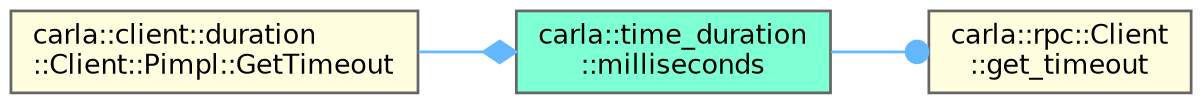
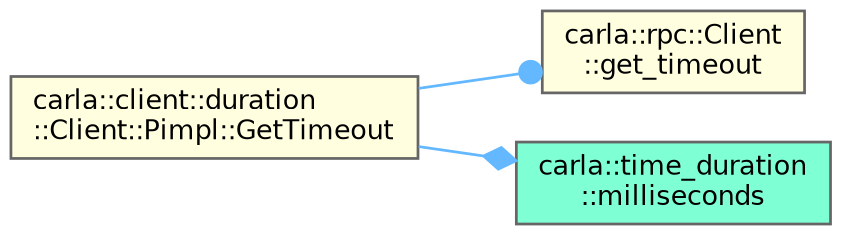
(868, 52) -> (469, 81)
